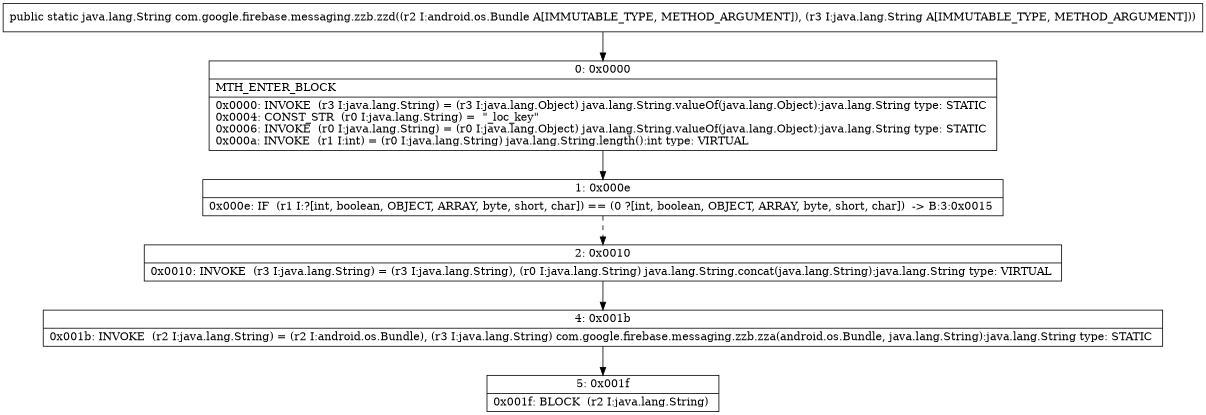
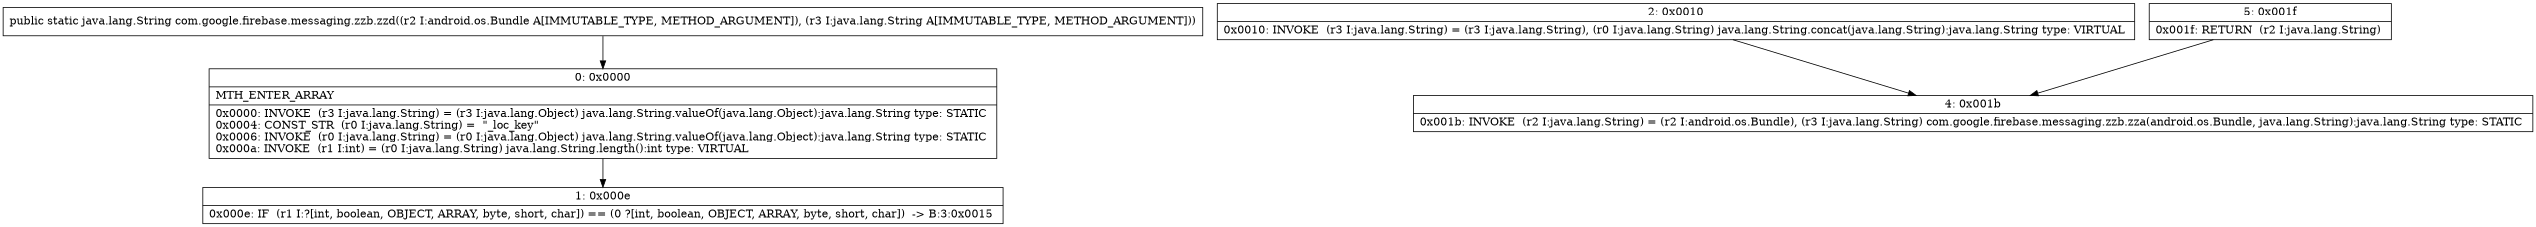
(276, 88) -> (275, 96)
(603, 226) -> none
(603, 357) -> (2126, 66)
(603, 402) -> (2270, 30)
